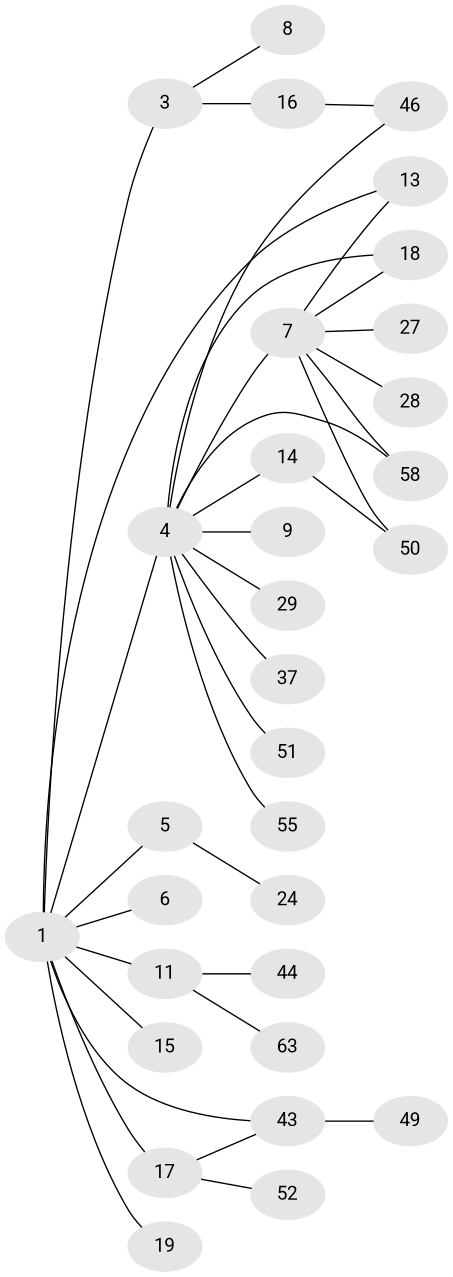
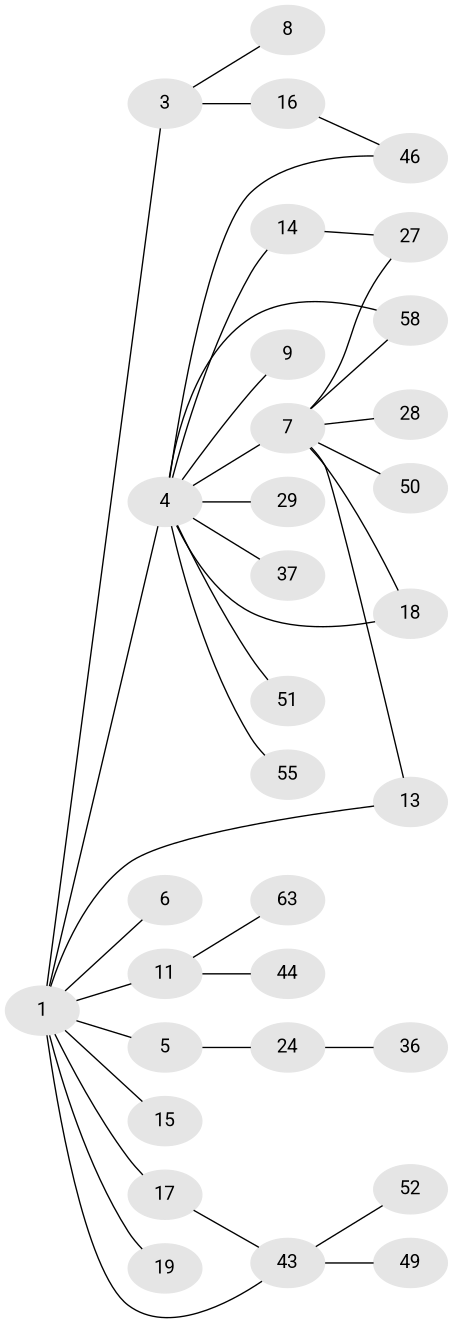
(349, 504) -> (349, 233)
none -> (411, 1047)
(226, 1184) -> (349, 1226)
